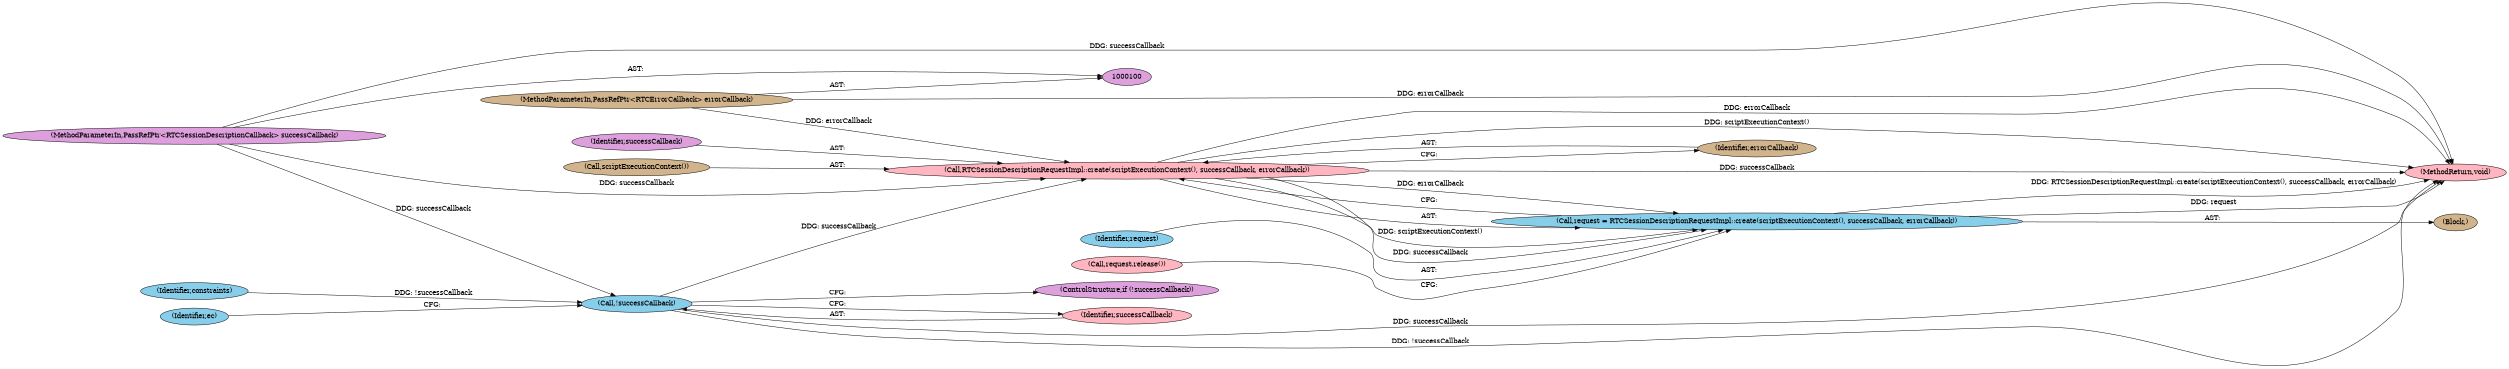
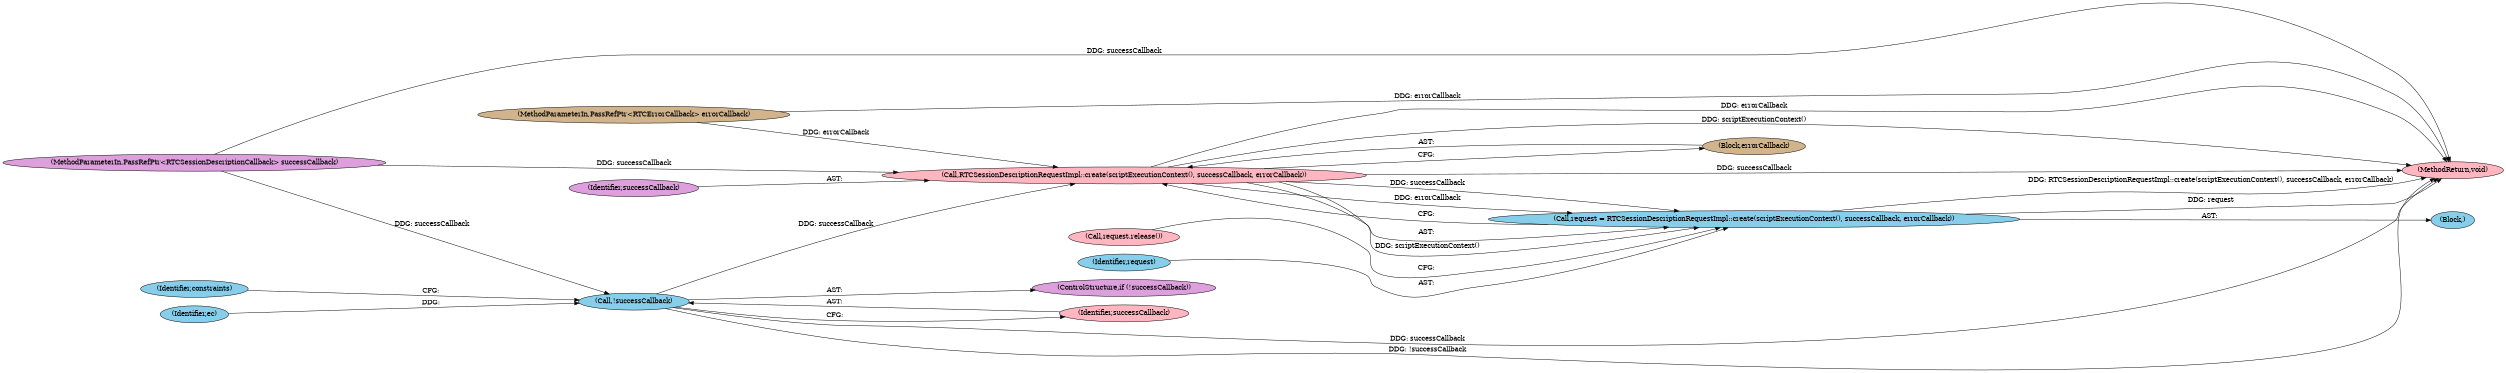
(1127, 77) -> none
(1757, 148) -> (1754, 146)
(637, 167) -> none
(2456, 222) -> (2453, 220)
(433, 293) -> (432, 291)
(839, 293) -> (836, 291)
(433, 305) -> (432, 303)
